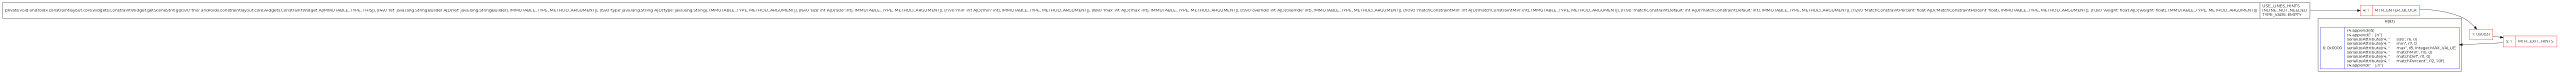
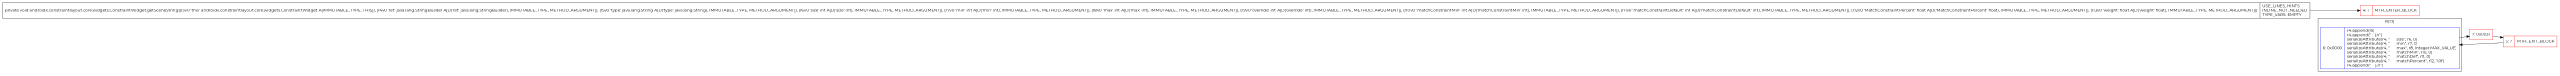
(2449, 13) -> (2463, 37)
(2390, 22) -> (2390, 22)
(2536, 41) -> (2536, 41)
